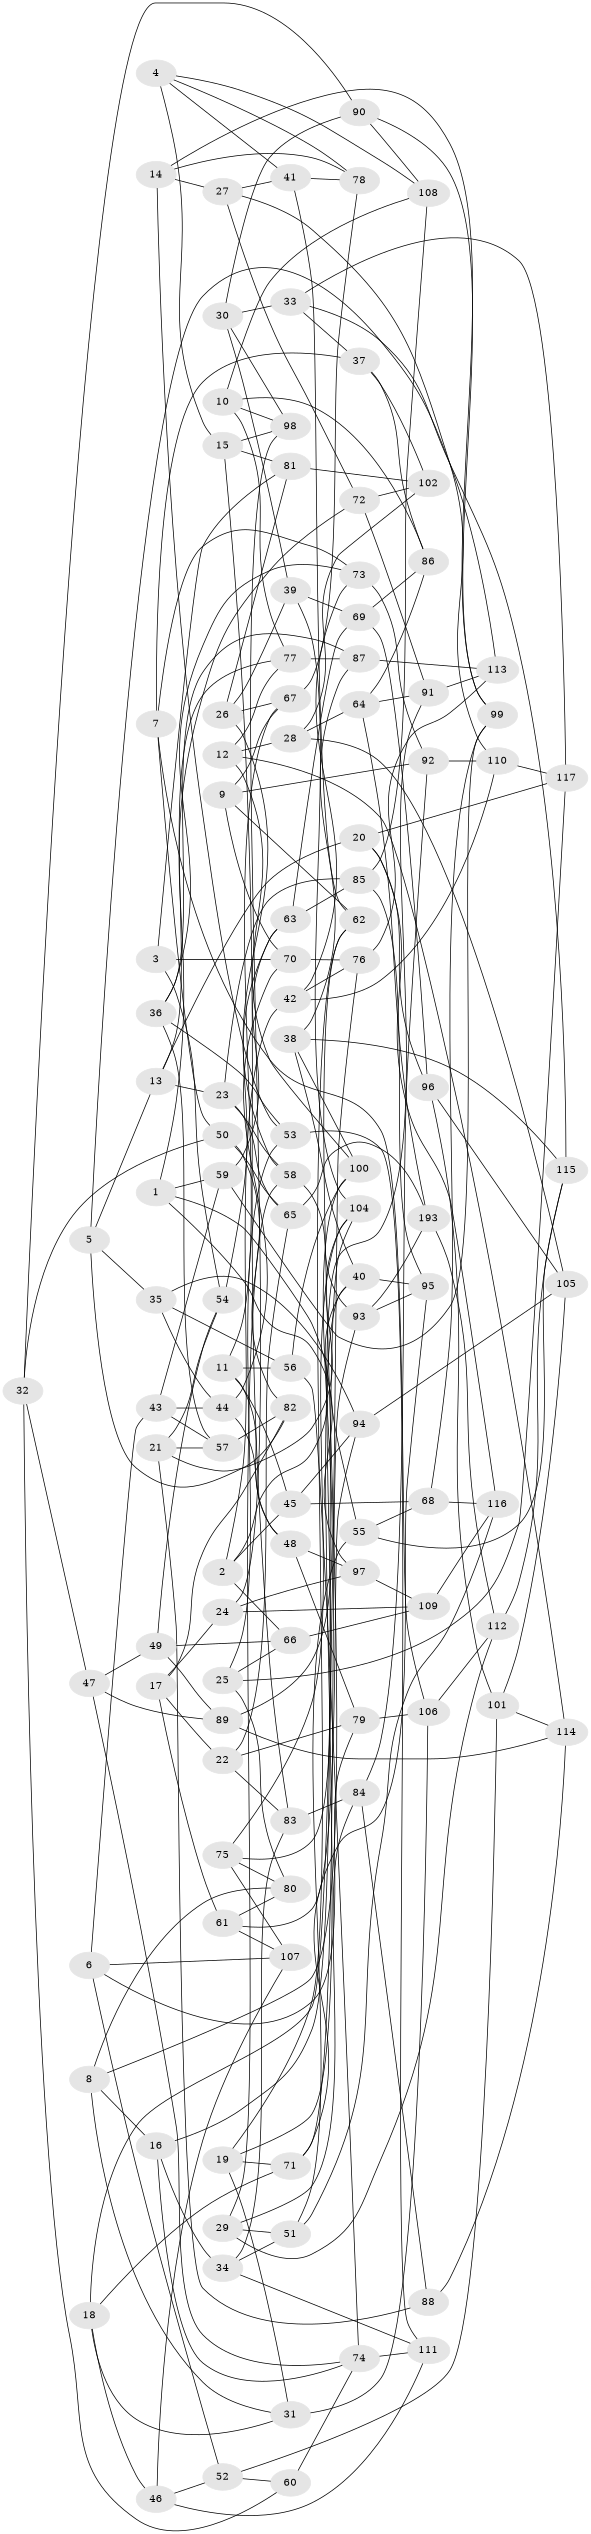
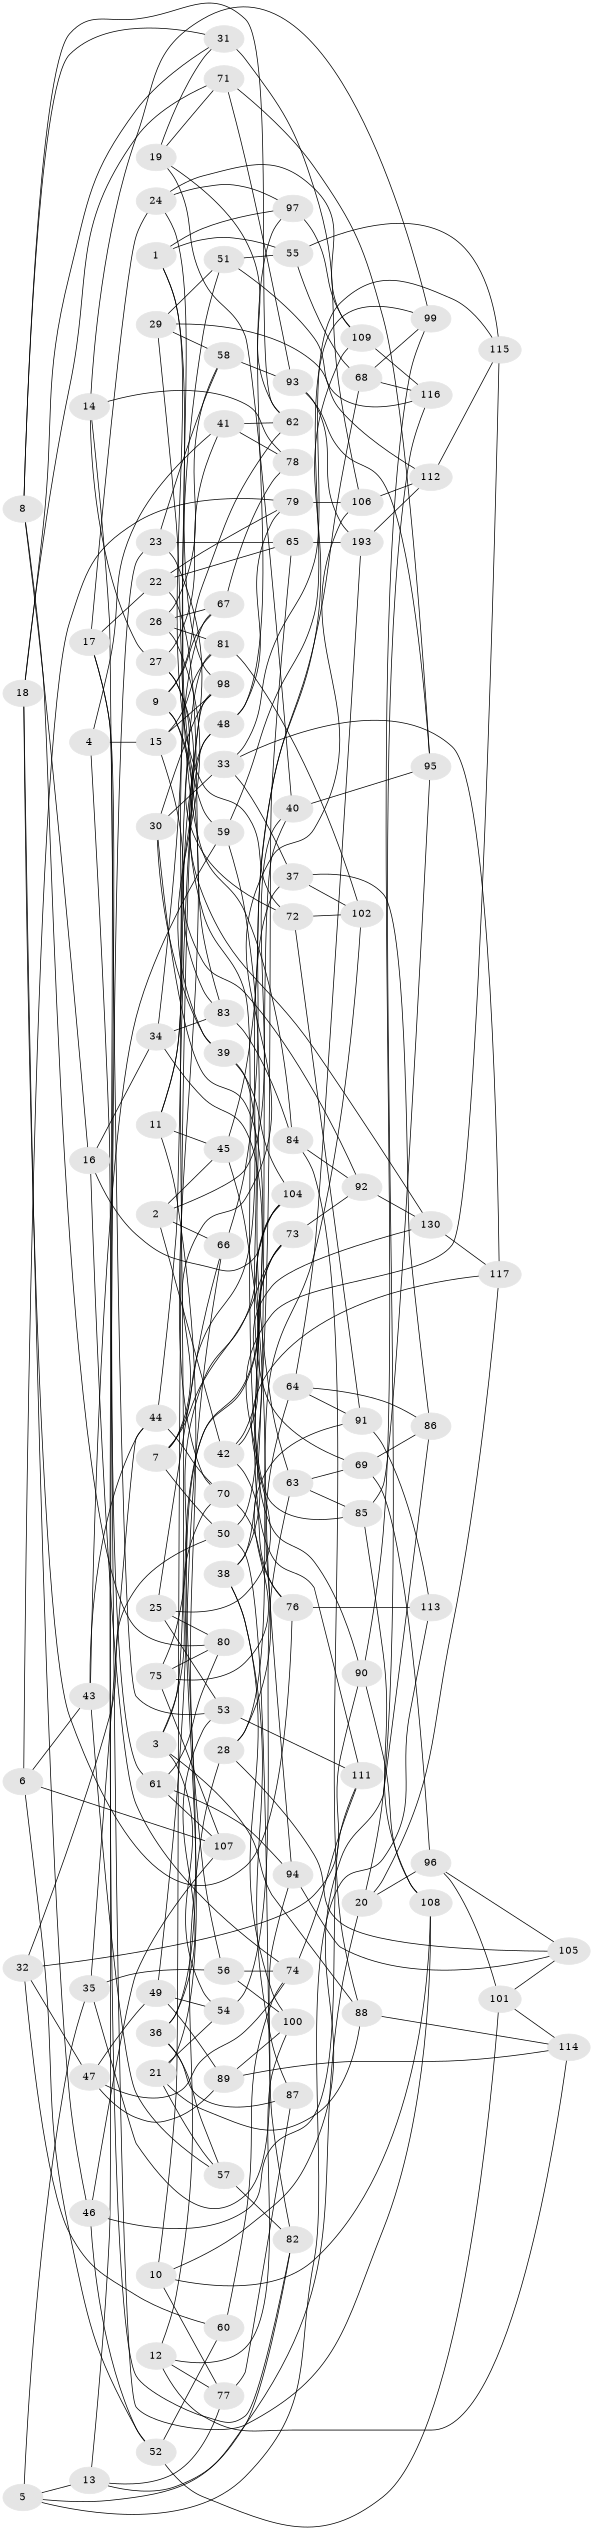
(268, 122) -> none
(428, 664) -> none
(498, 761) -> (431, 1225)
none -> (272, 1896)
